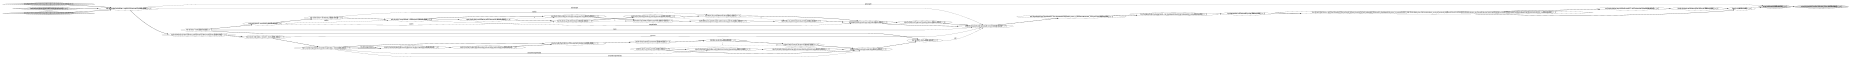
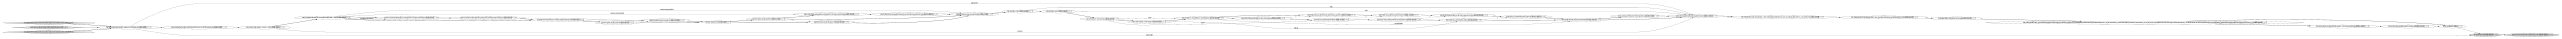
none -> (741, 21)
none -> (617, 23)
(565, 33) -> (1039, 12)
